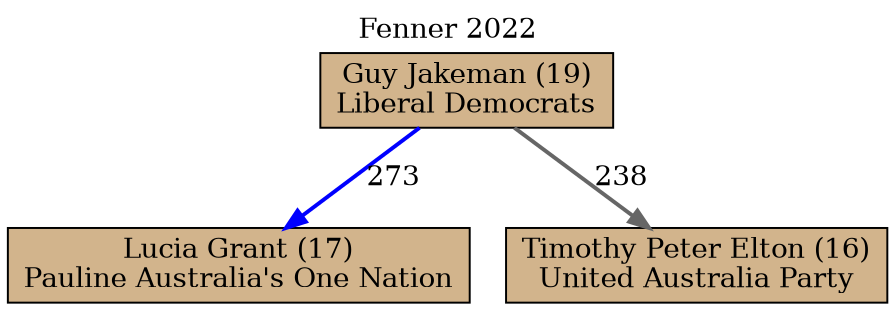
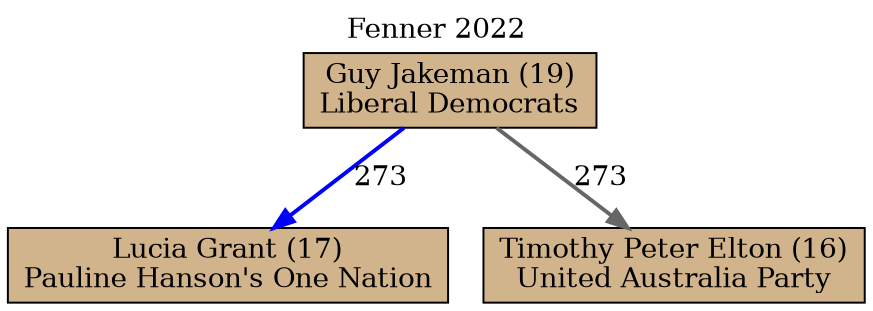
(622, 178) -> (601, 178)
(239, 265) -> (228, 265)
